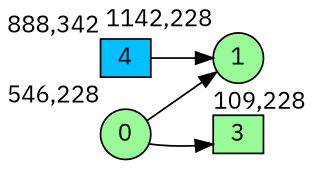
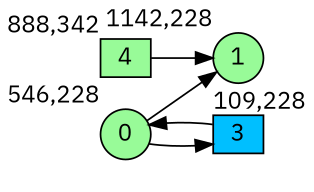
(126, 58) -> (126, 58)
none -> (190, 123)
(238, 134) -> (238, 134)
